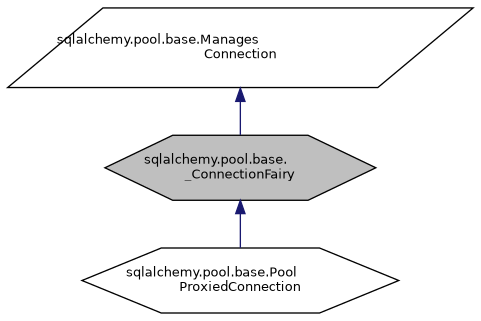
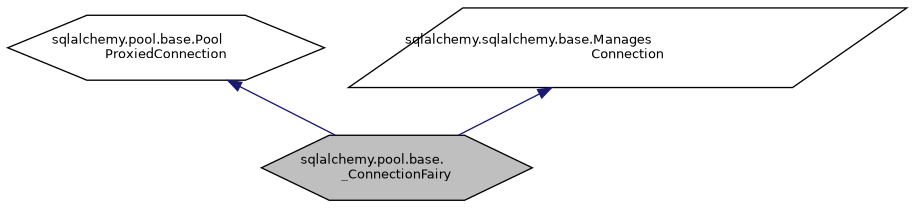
(240, 48) -> (628, 48)
(240, 231) -> (288, 111)
